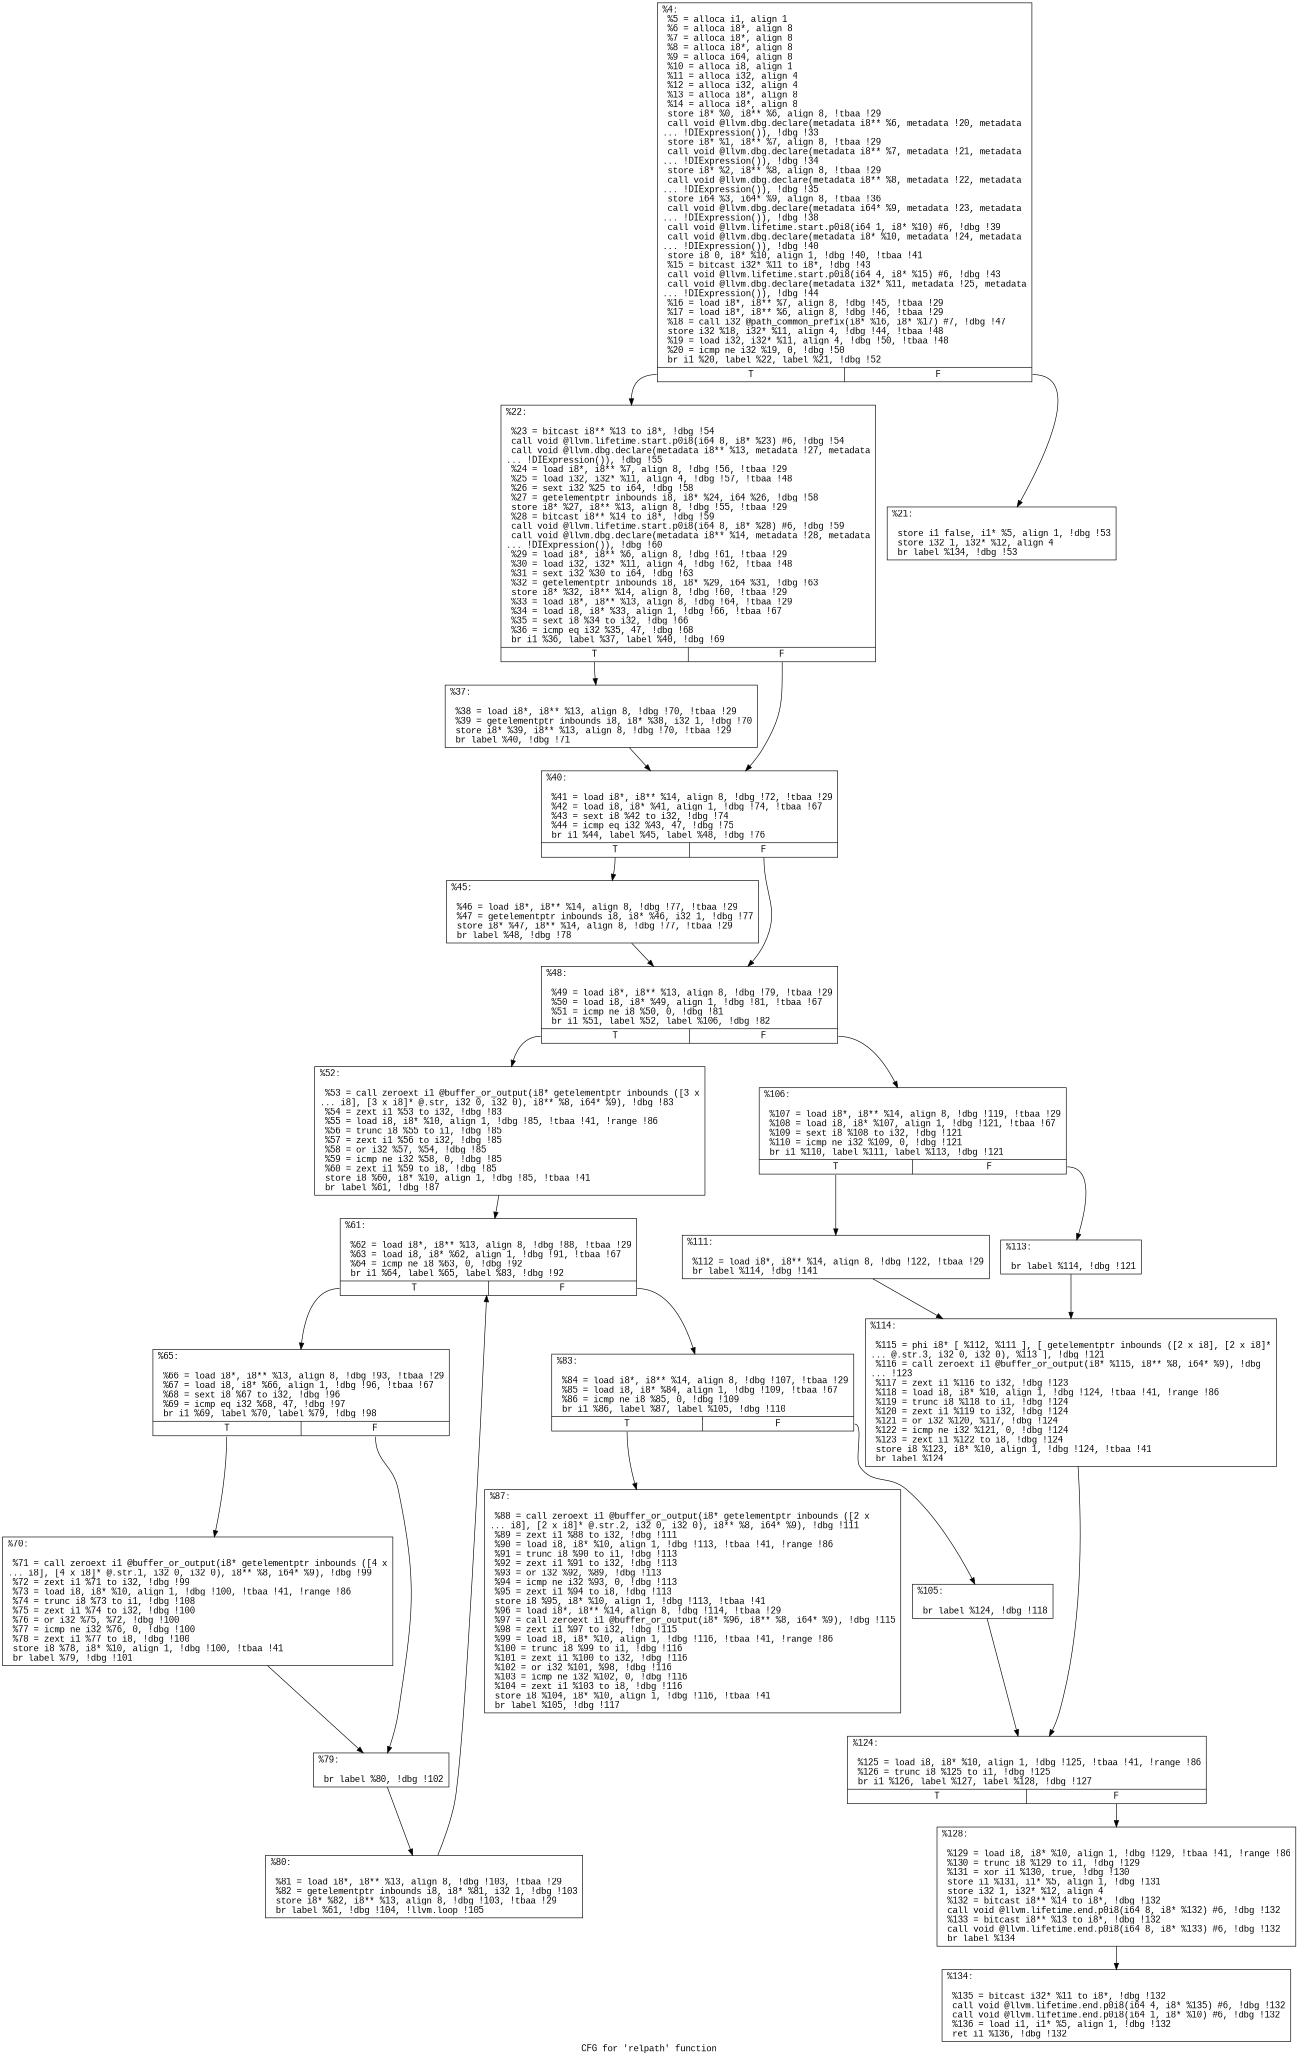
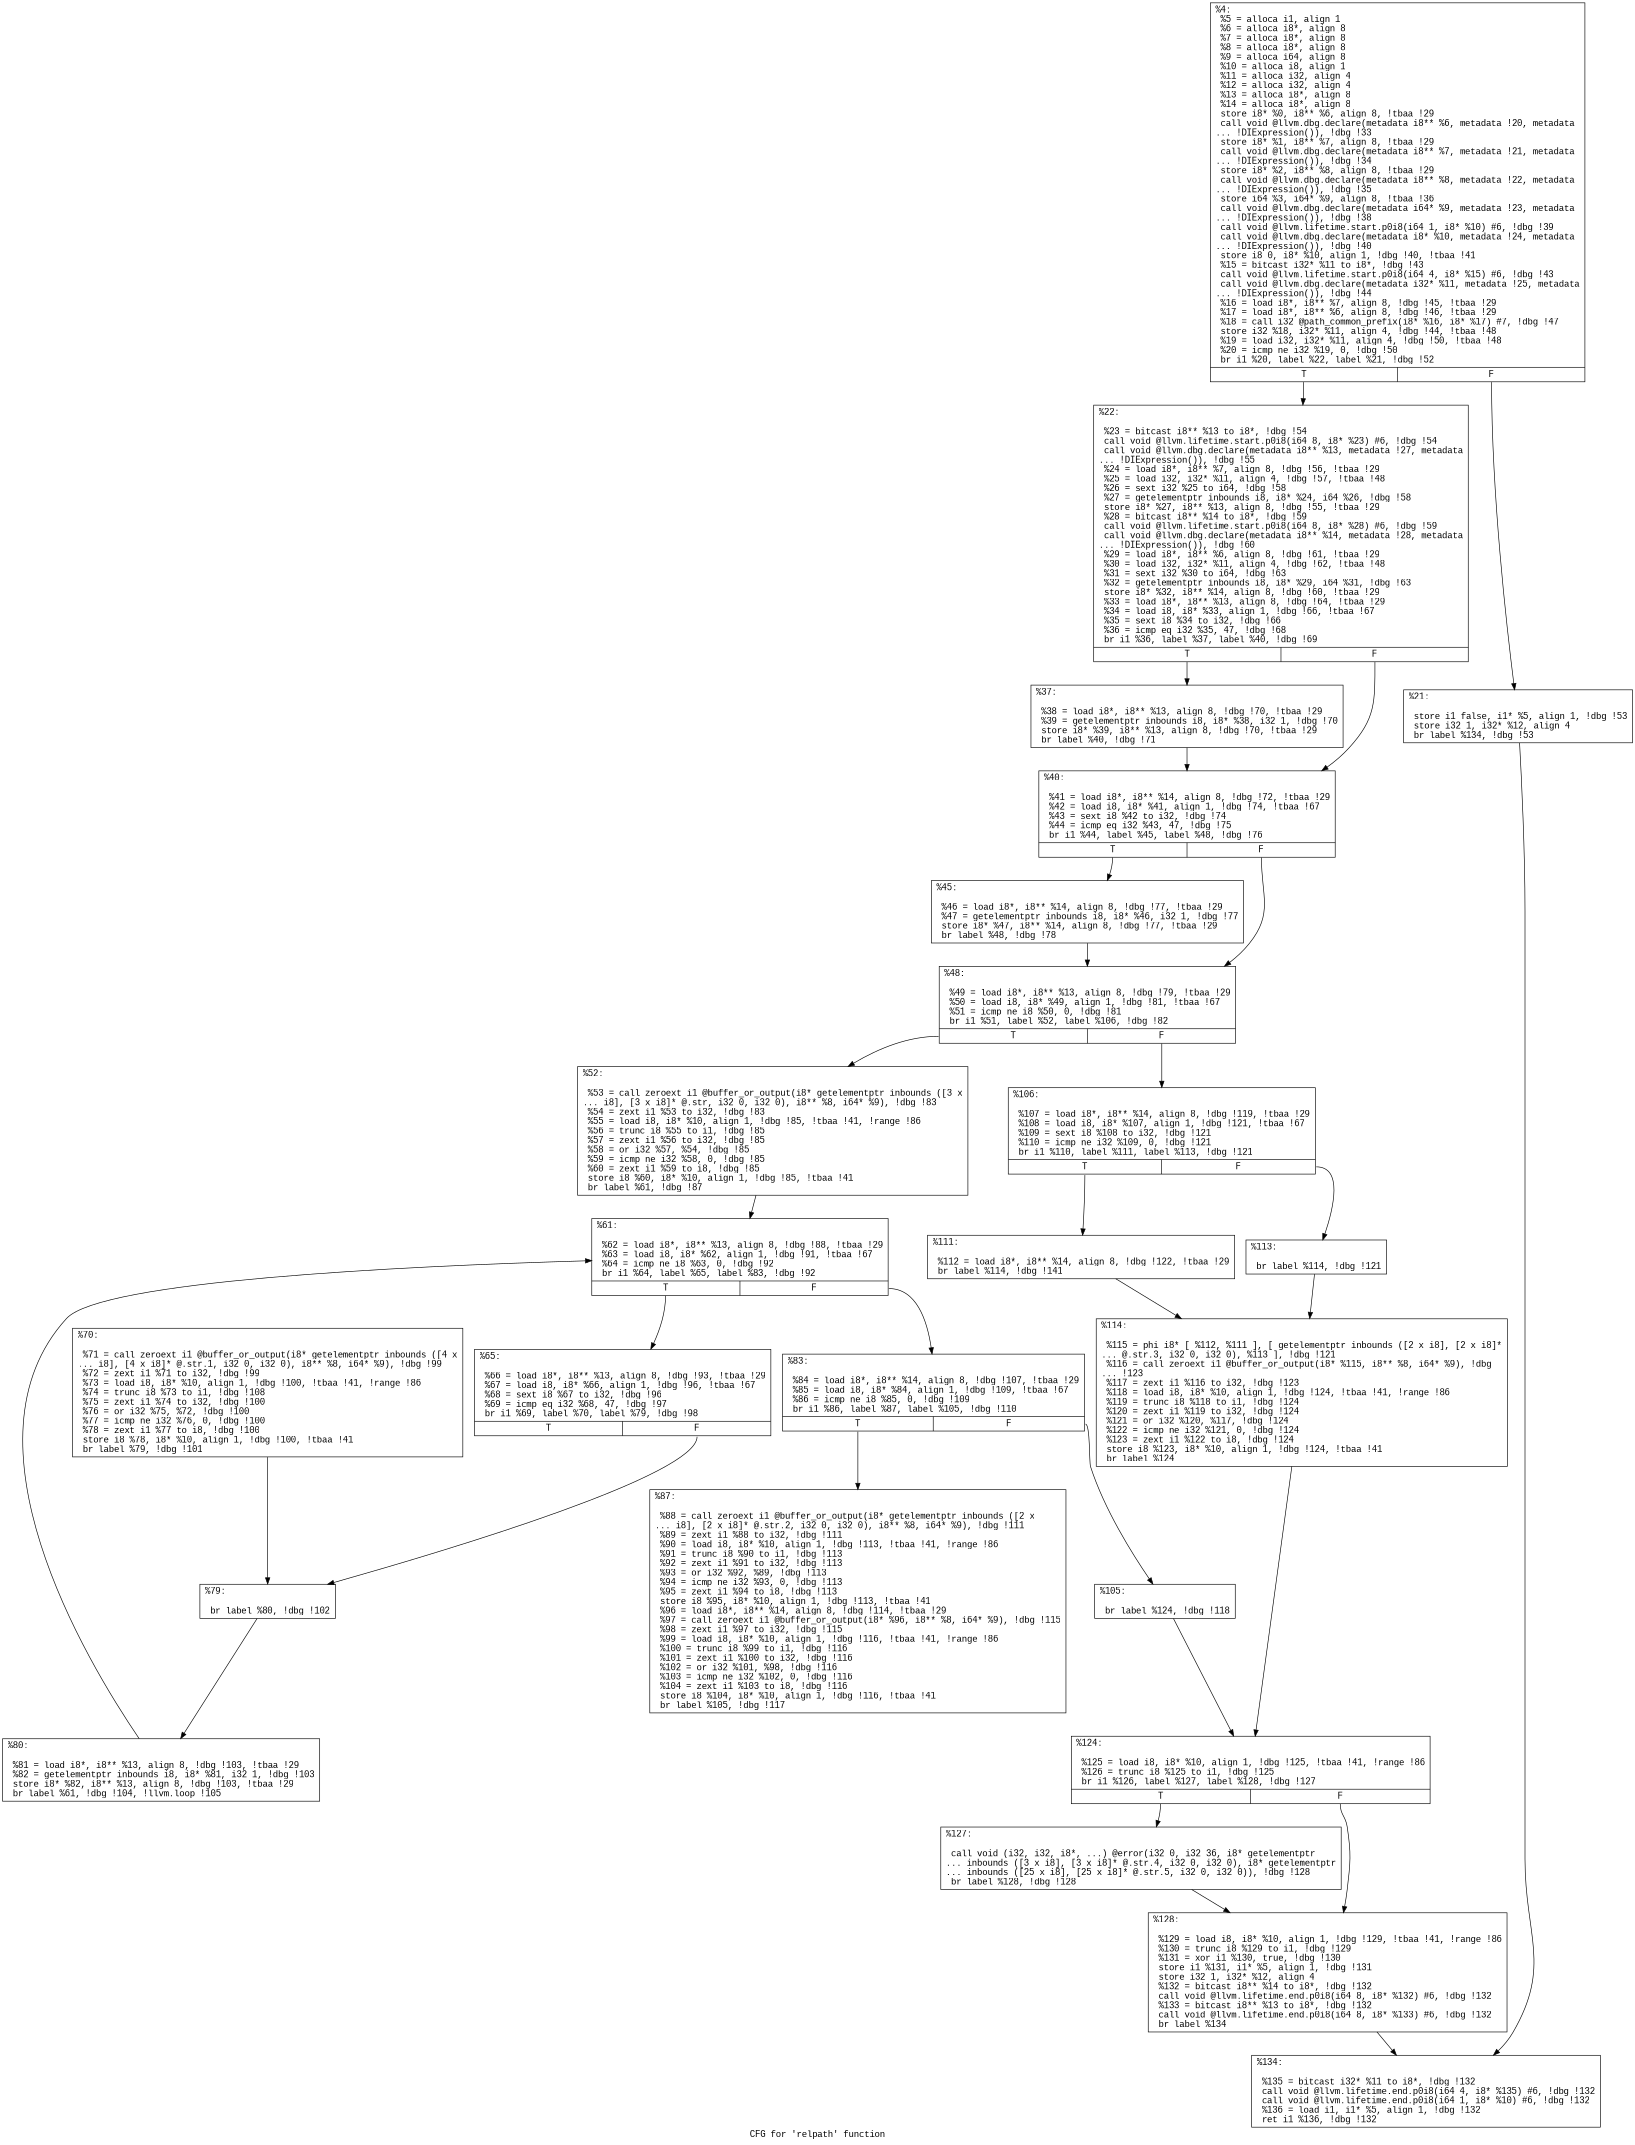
none -> (1525, 1402)
(223, 1484) -> none
none -> (1141, 1858)
